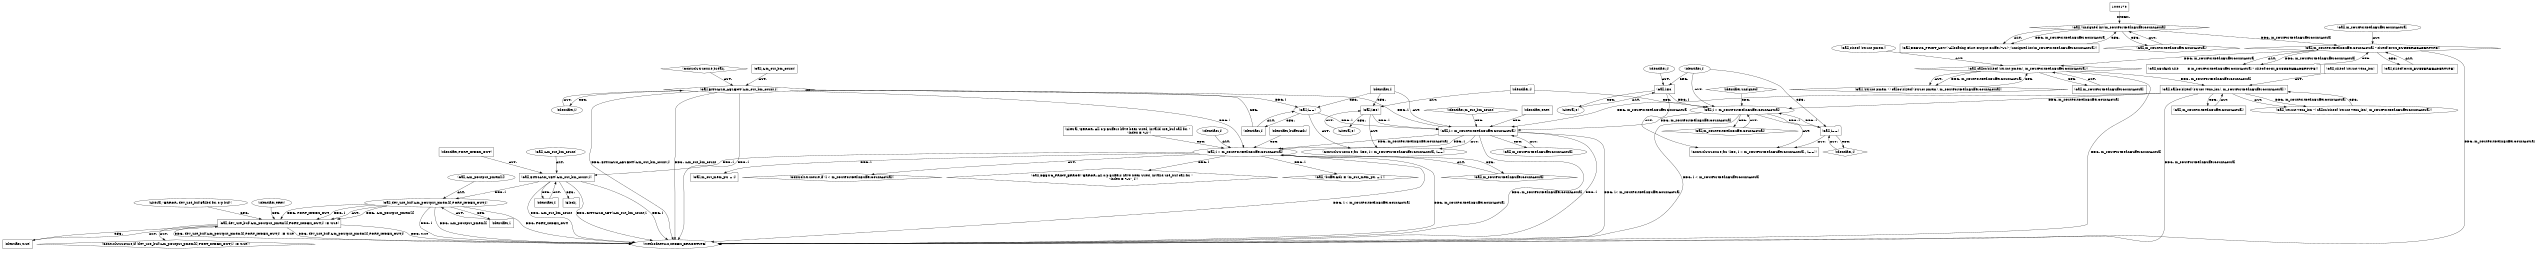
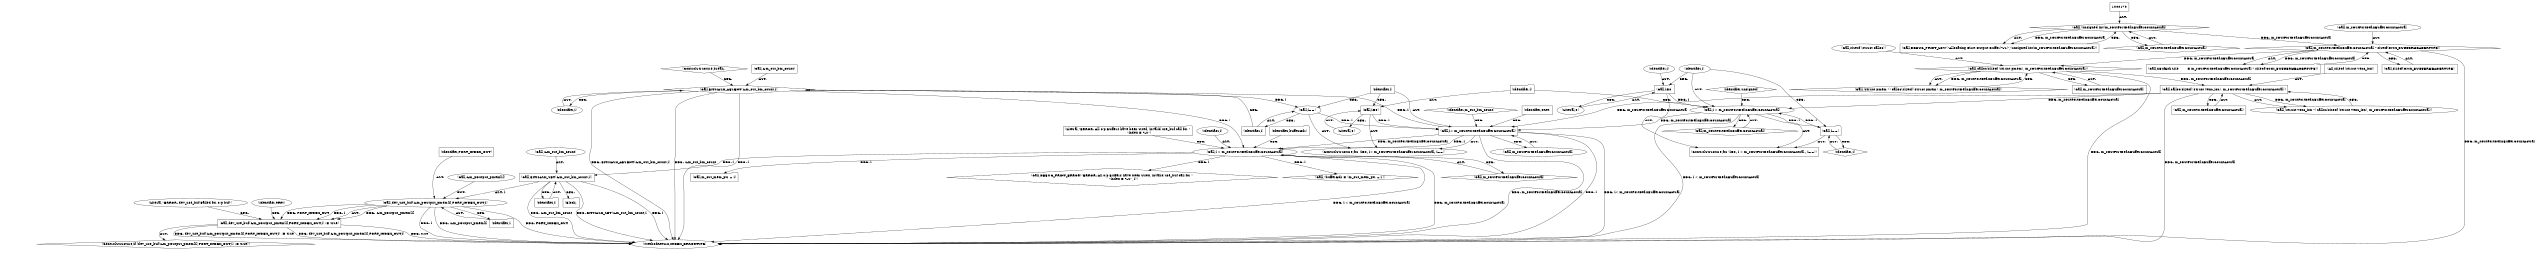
(2124, 17) -> (2124, 17)
(1864, 48) -> (1864, 48)
(2351, 69) -> (2351, 69)
(729, 79) -> (729, 79)
(511, 164) -> (435, 172)
(842, 177) -> none
(462, 192) -> (462, 192)
(500, 192) -> (500, 192)
(18, 244) -> none
